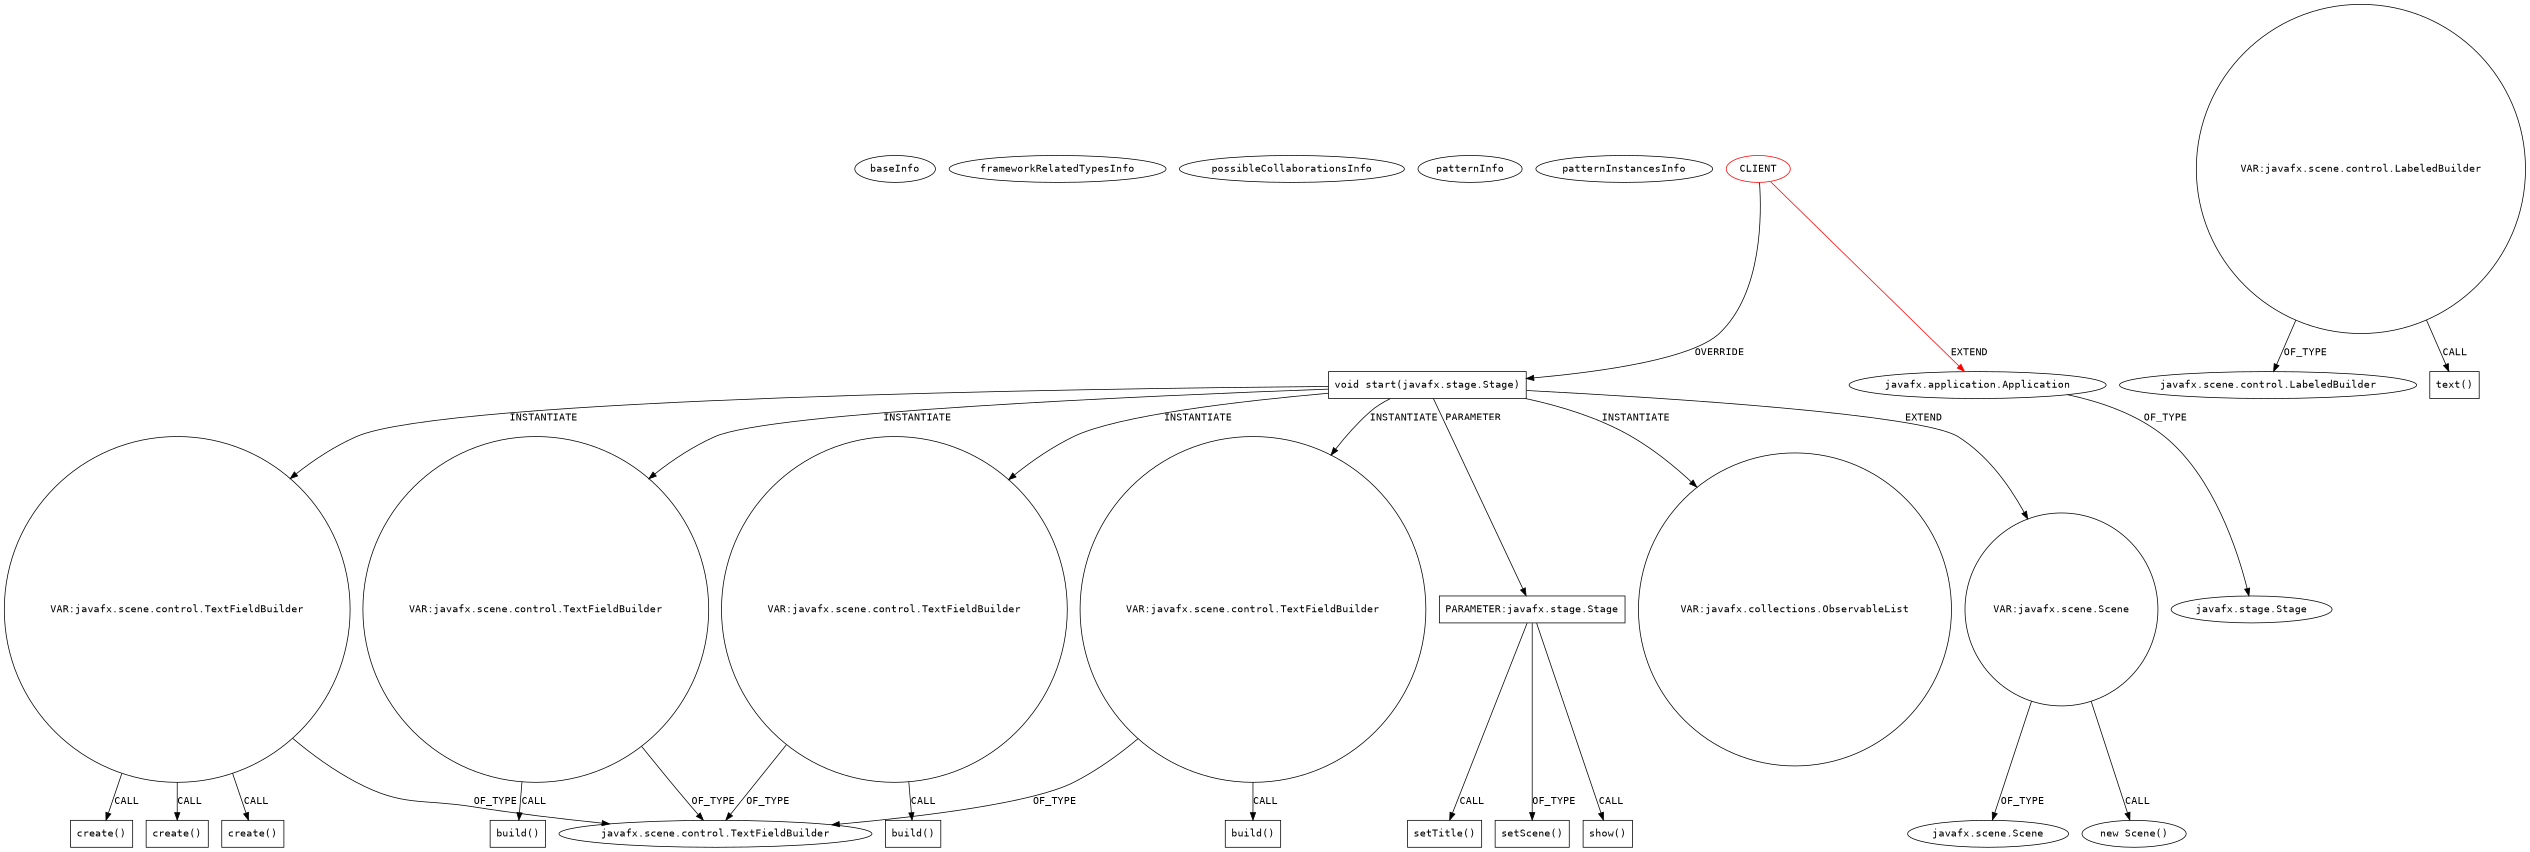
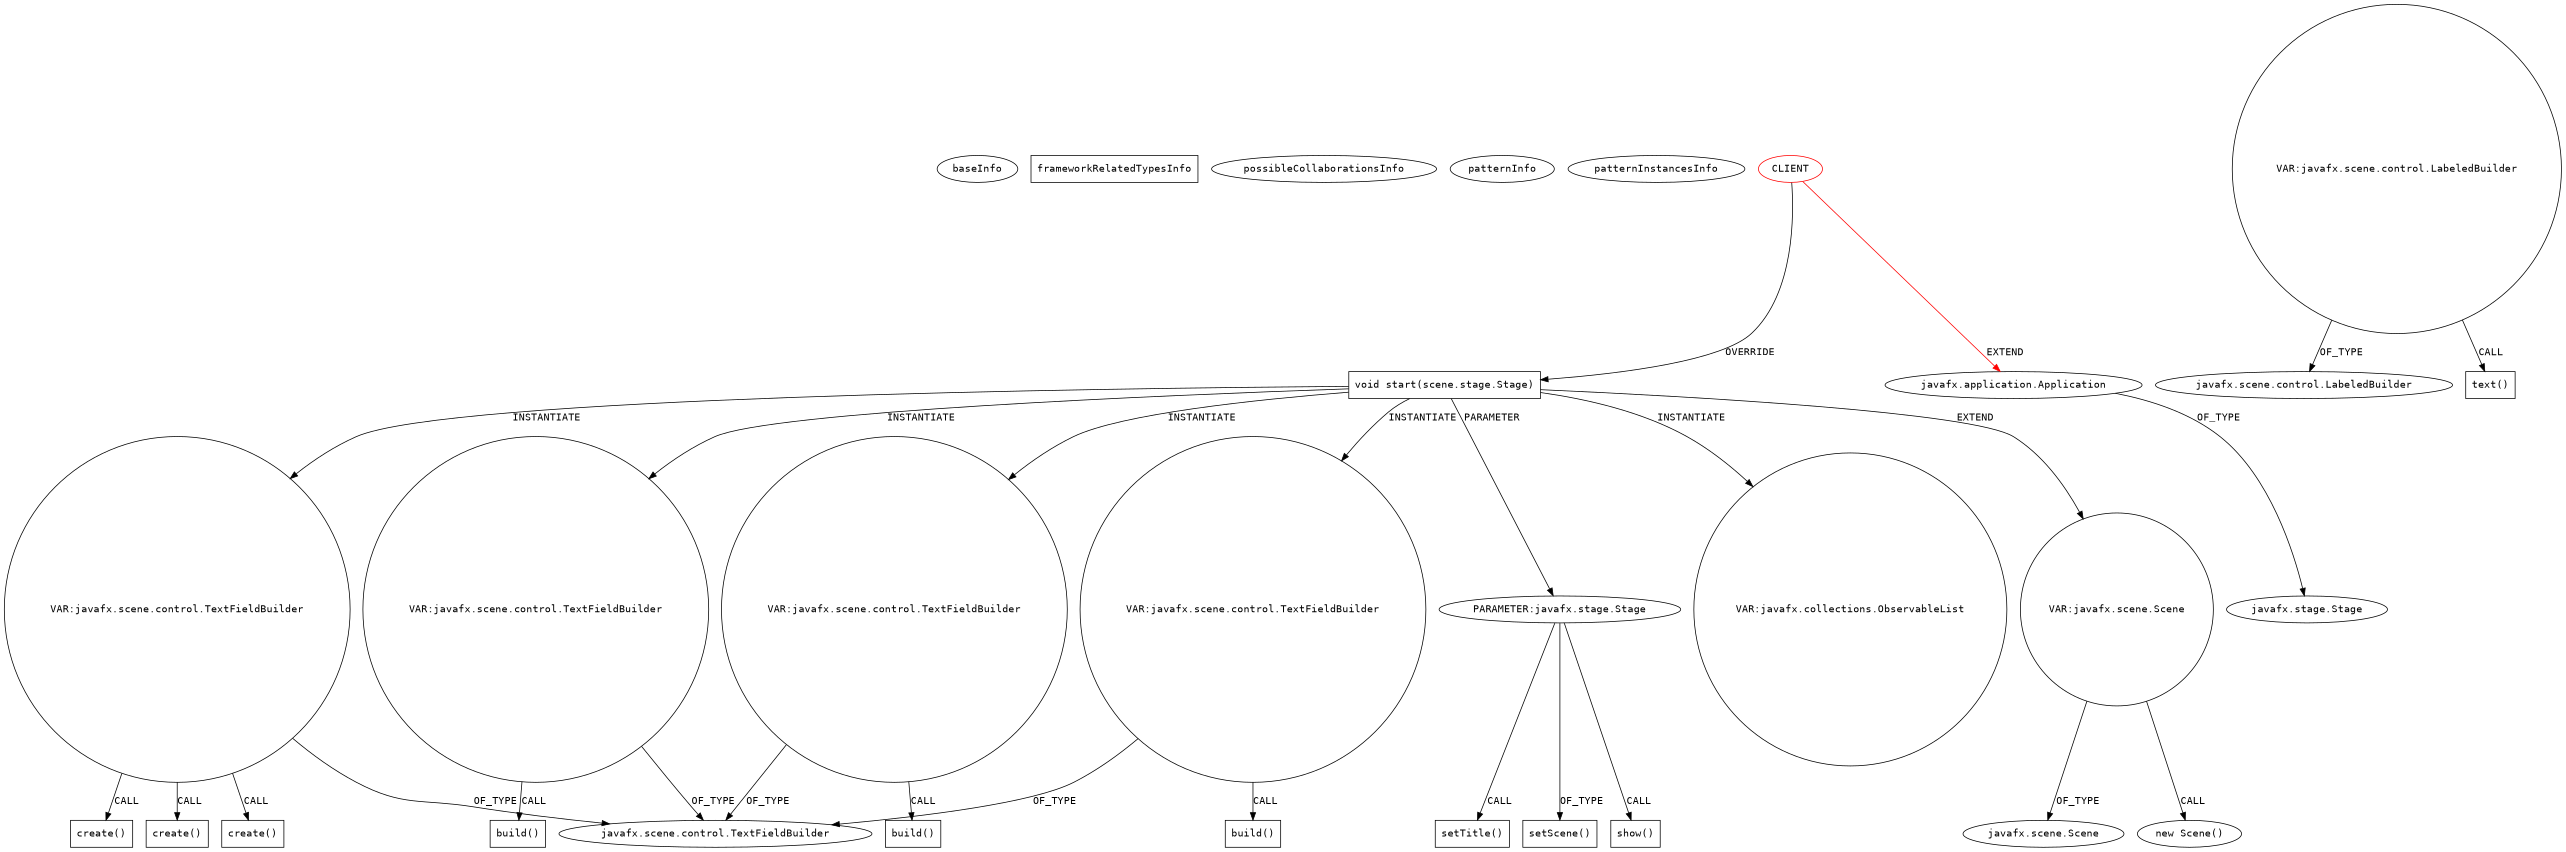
(1058, 169) -> (1114, 169)
(1427, 385) -> (1445, 385)
(1532, 609) -> (1560, 609)
